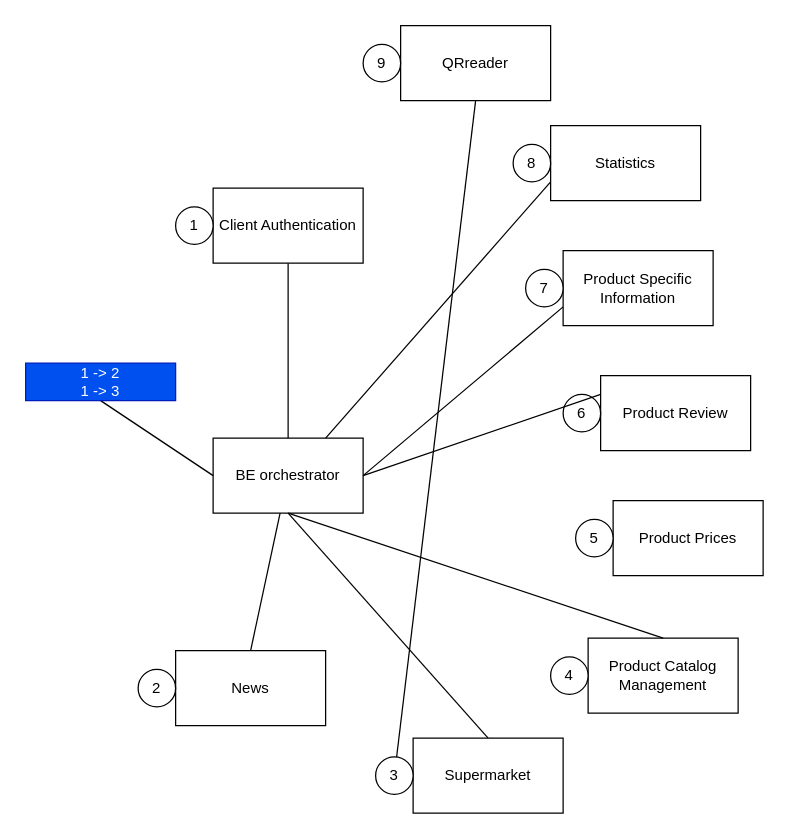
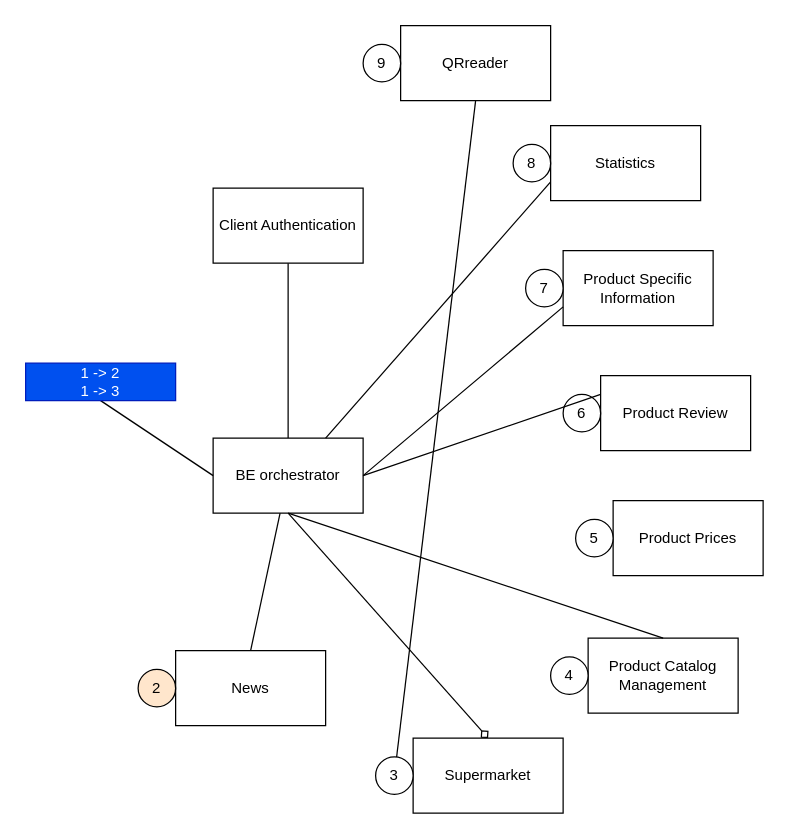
(194, 226) -> none
(157, 688) -> (157, 688)
(484, 734) -> (481, 730)
